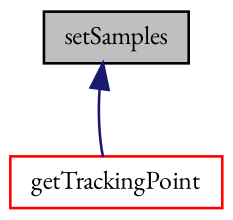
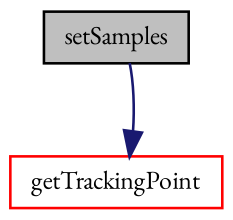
(99, 123) -> (133, 97)
